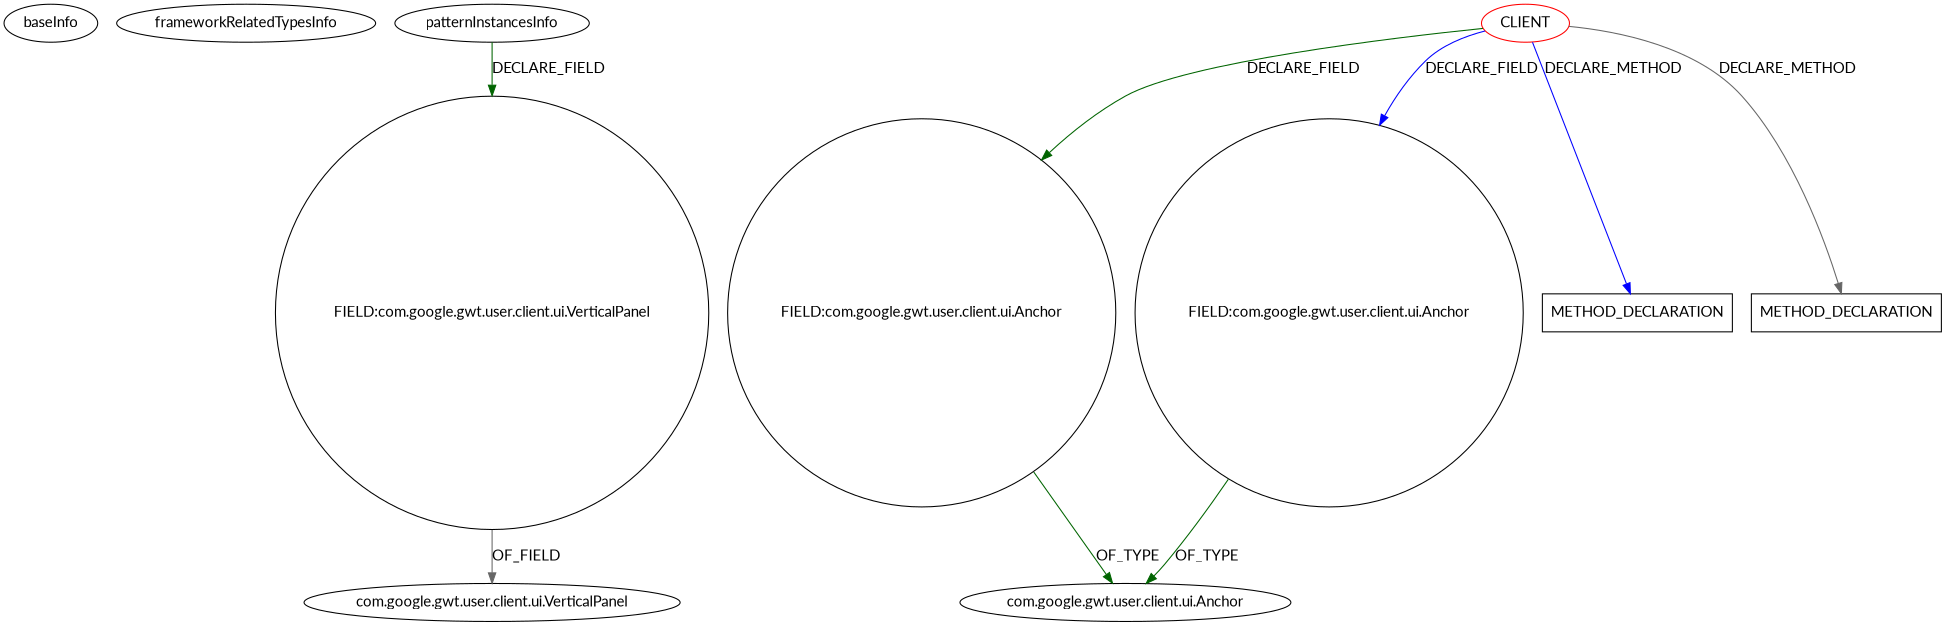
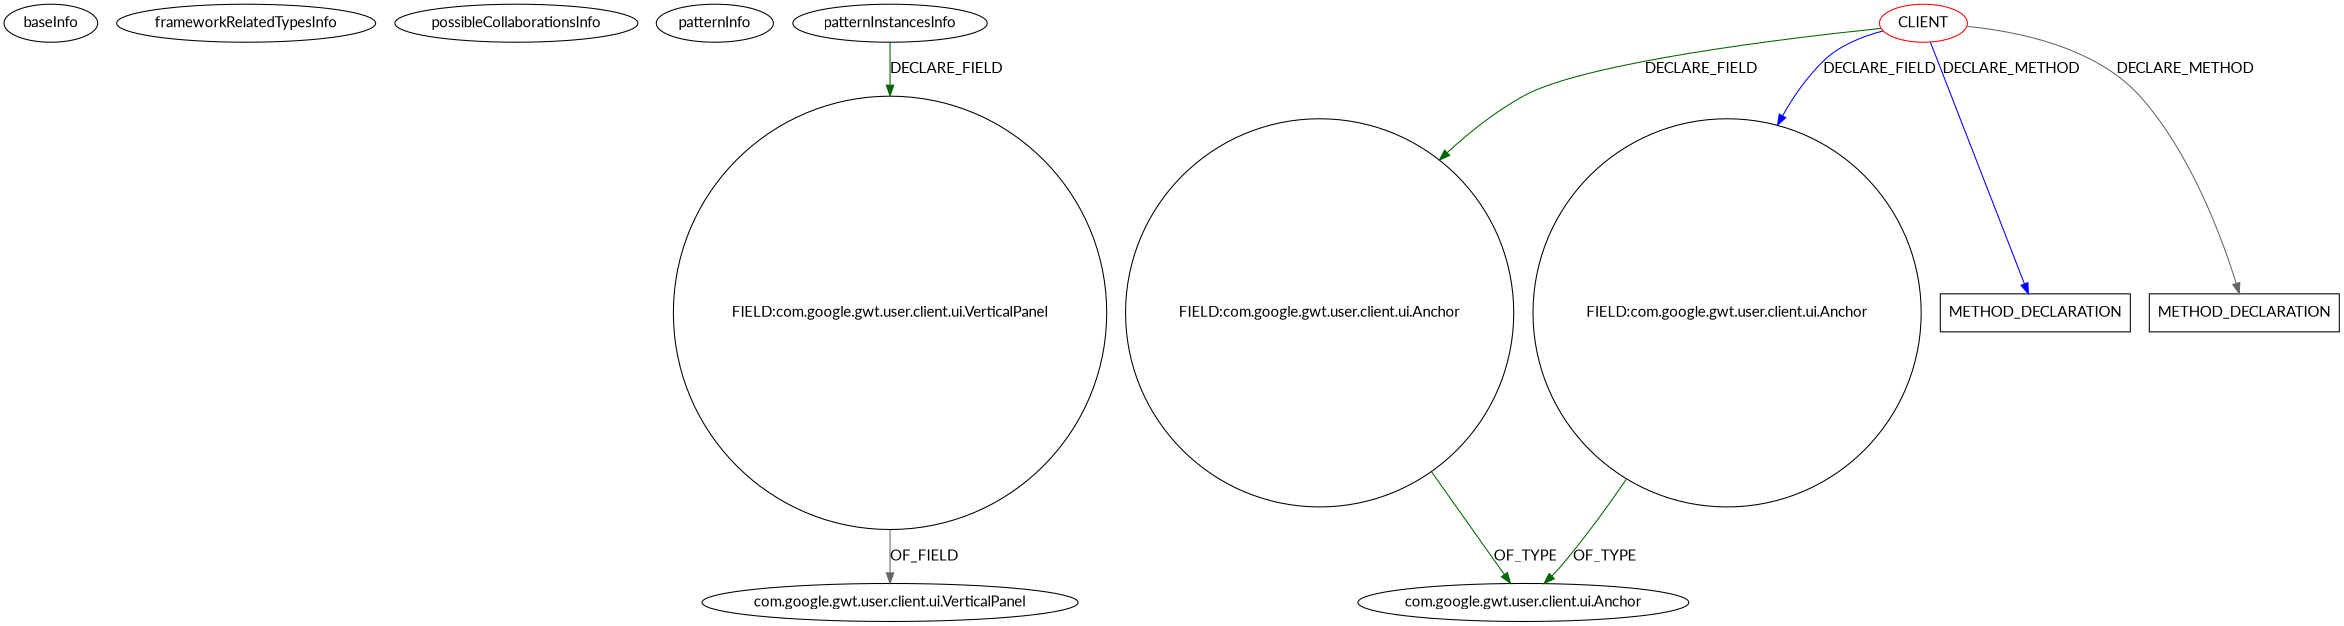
none -> (516, 23)
none -> (715, 23)
